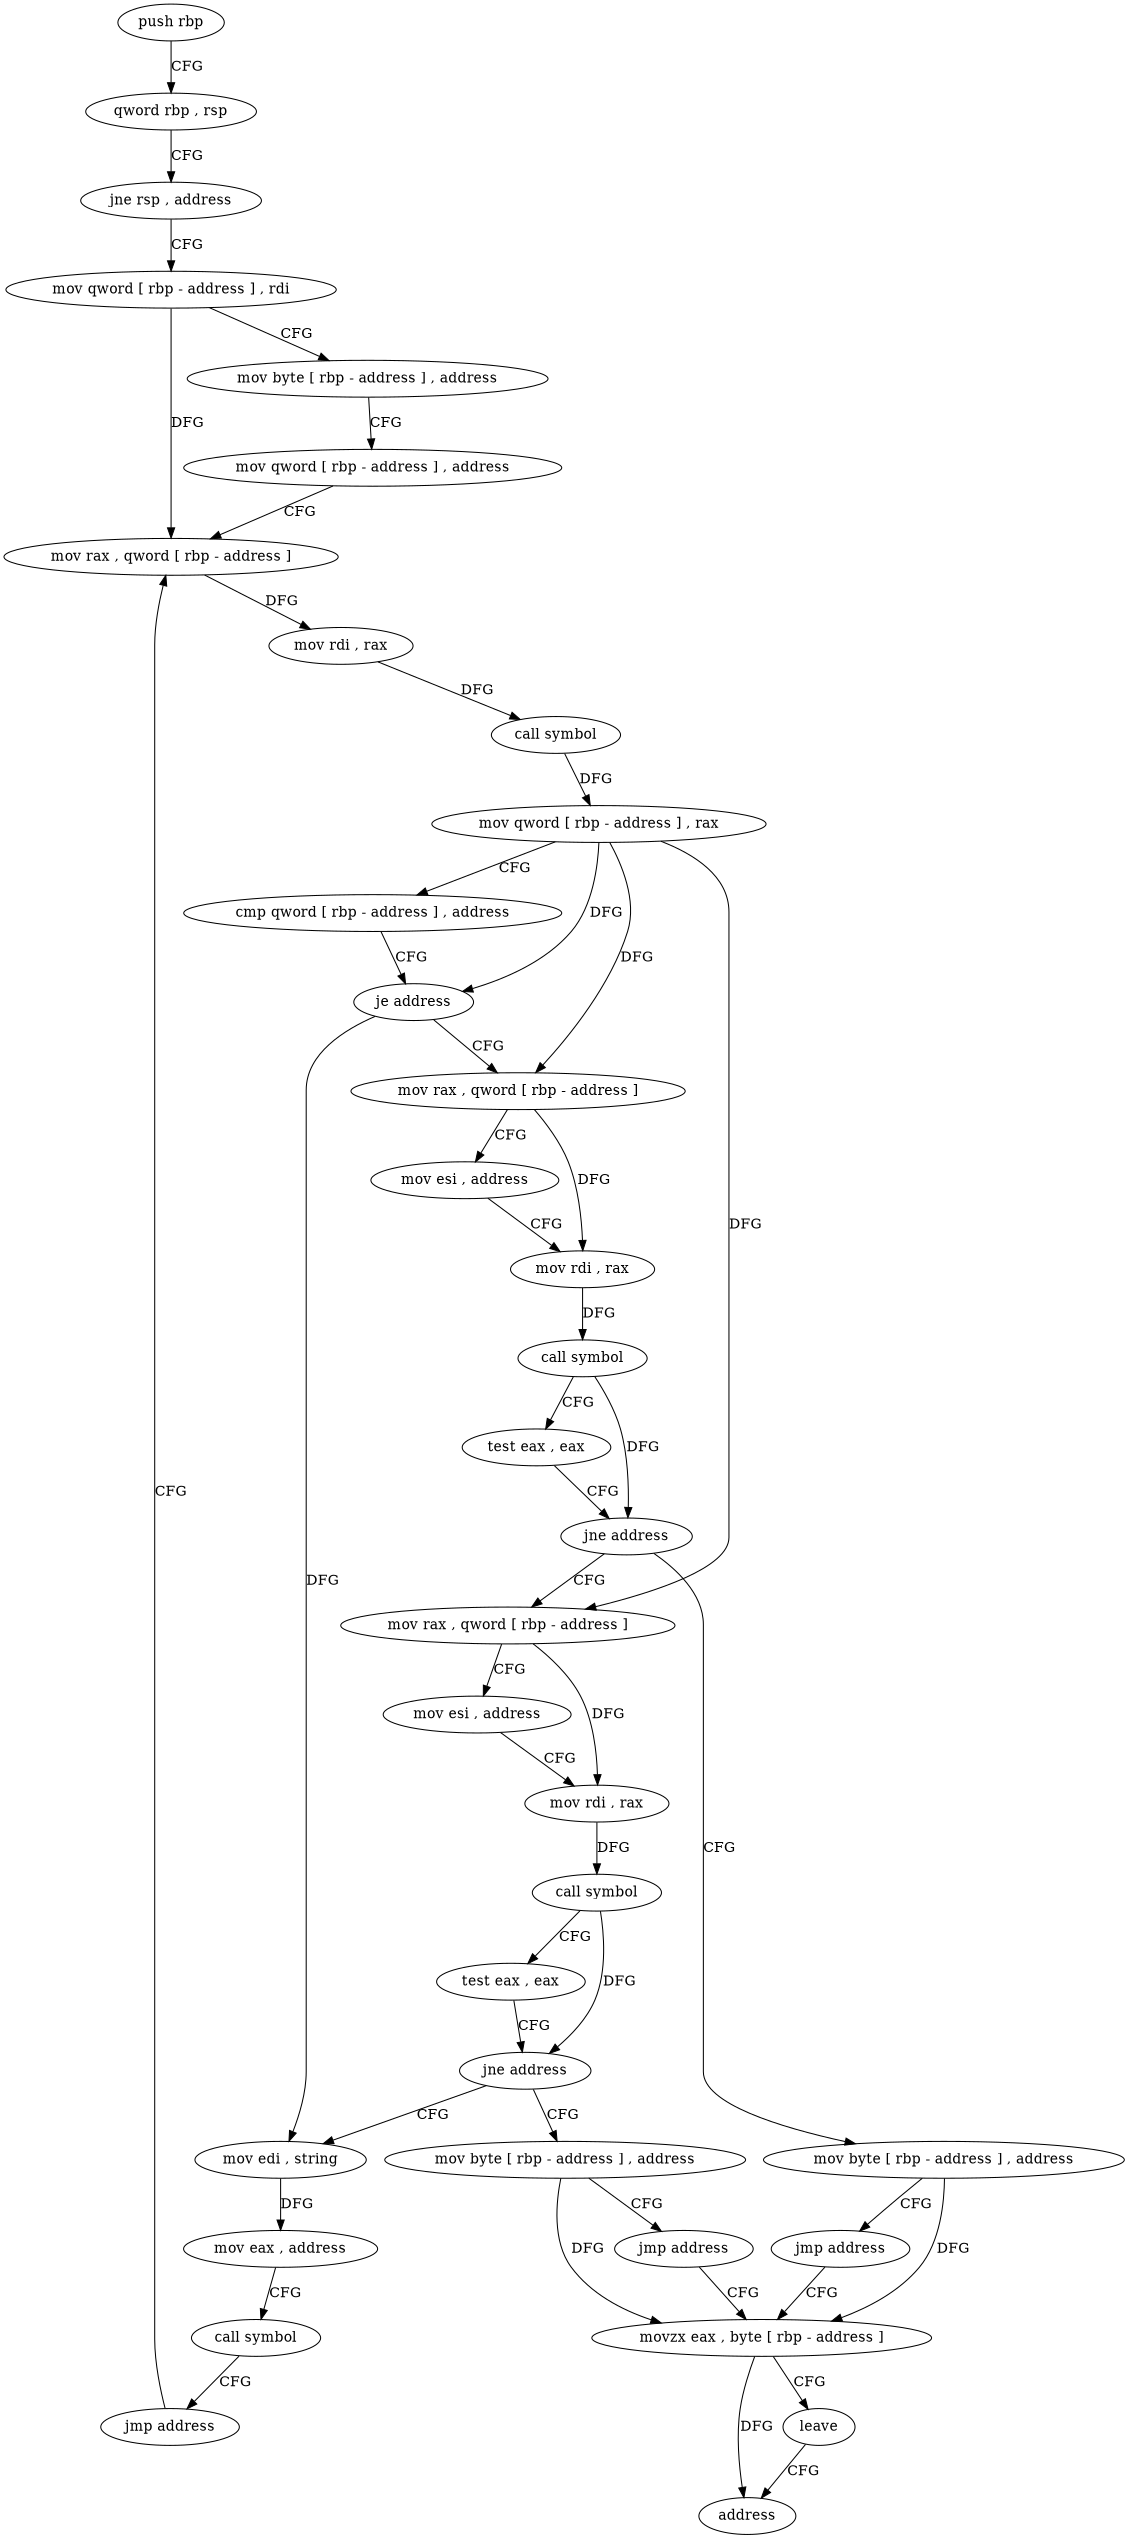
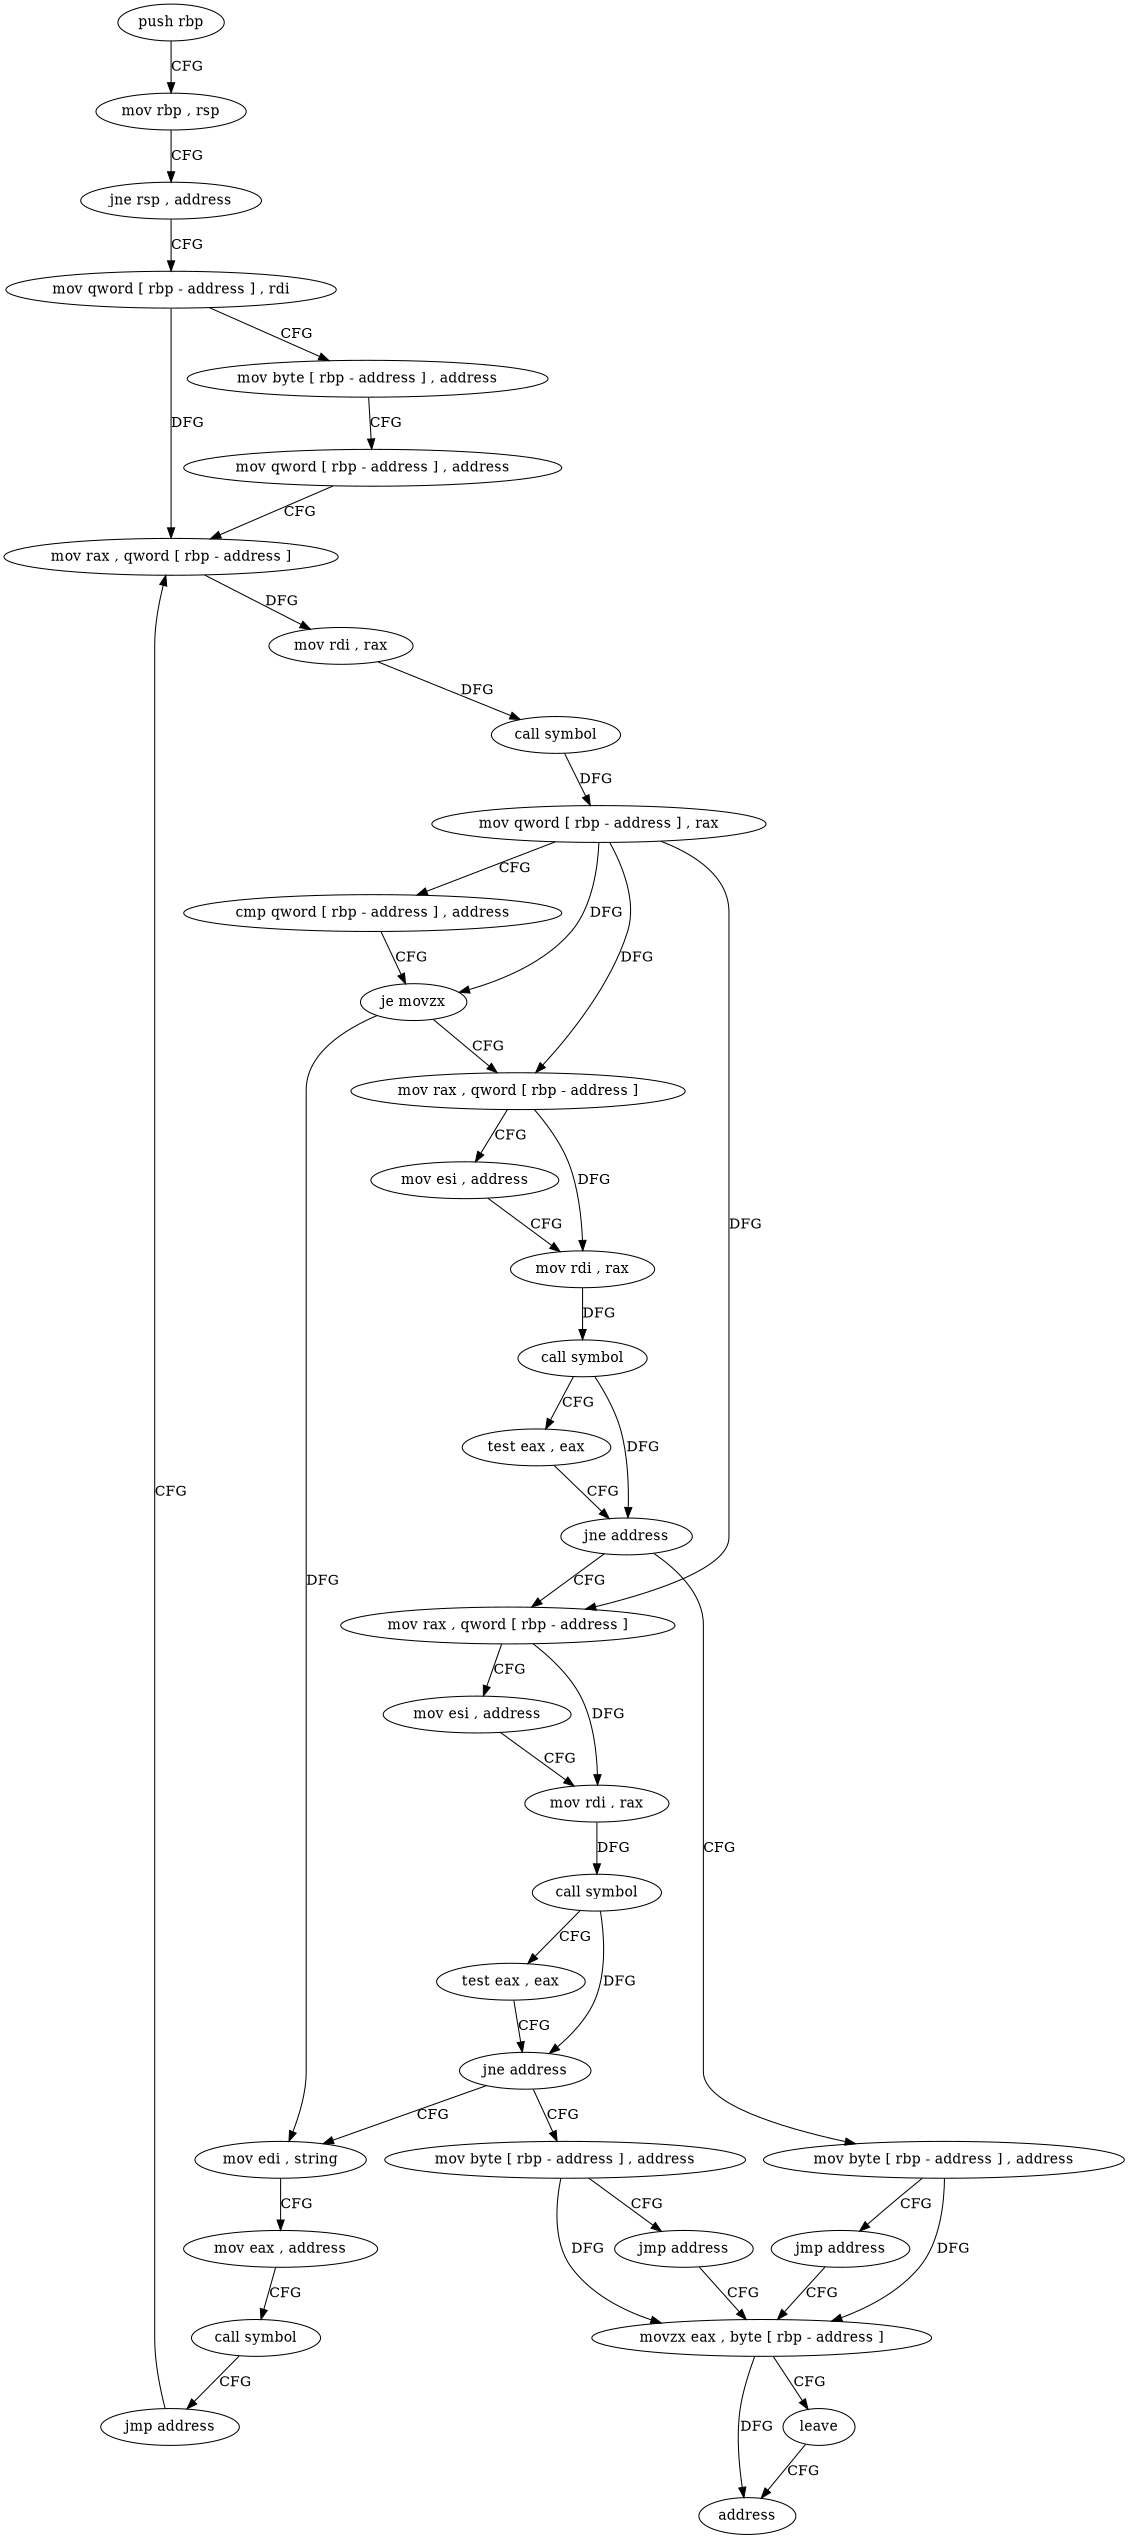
(171, 112) -> (171, 112)
(414, 1002) -> (414, 1002)
(298, 2204) -> (297, 2204)
